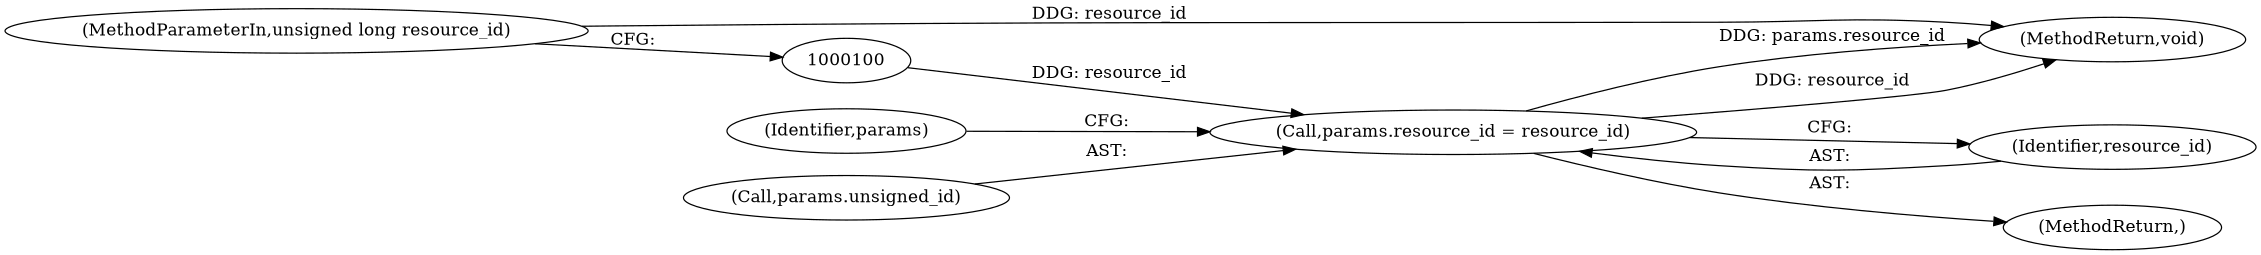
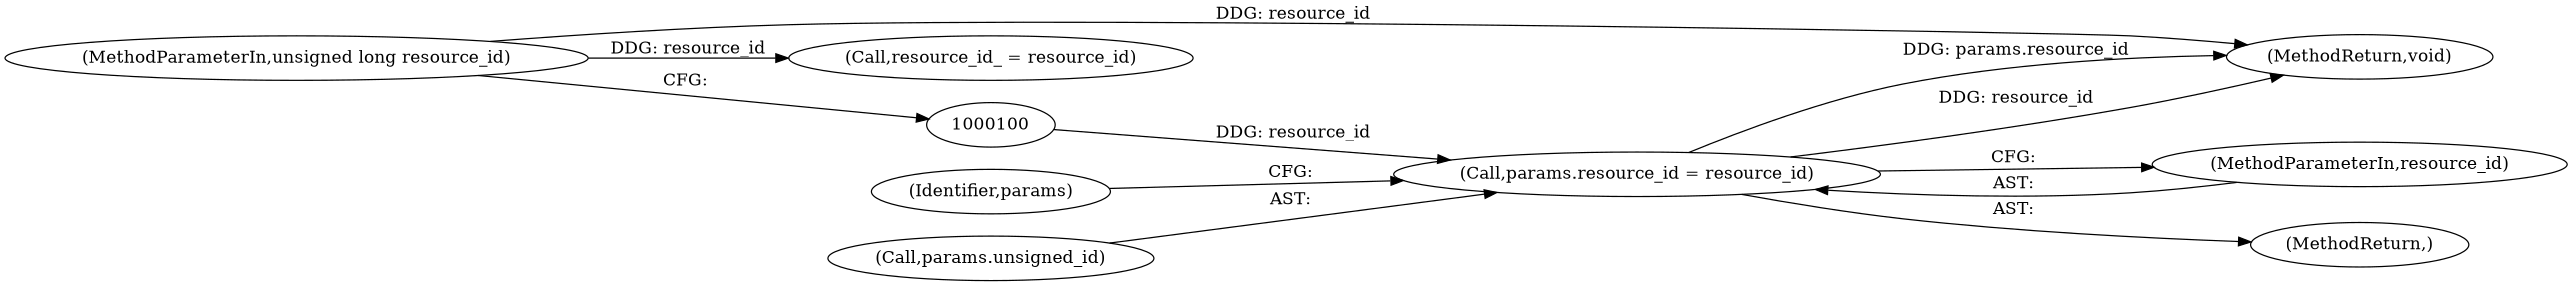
none -> (991, 58)
(2112, 147) -> (2360, 164)
